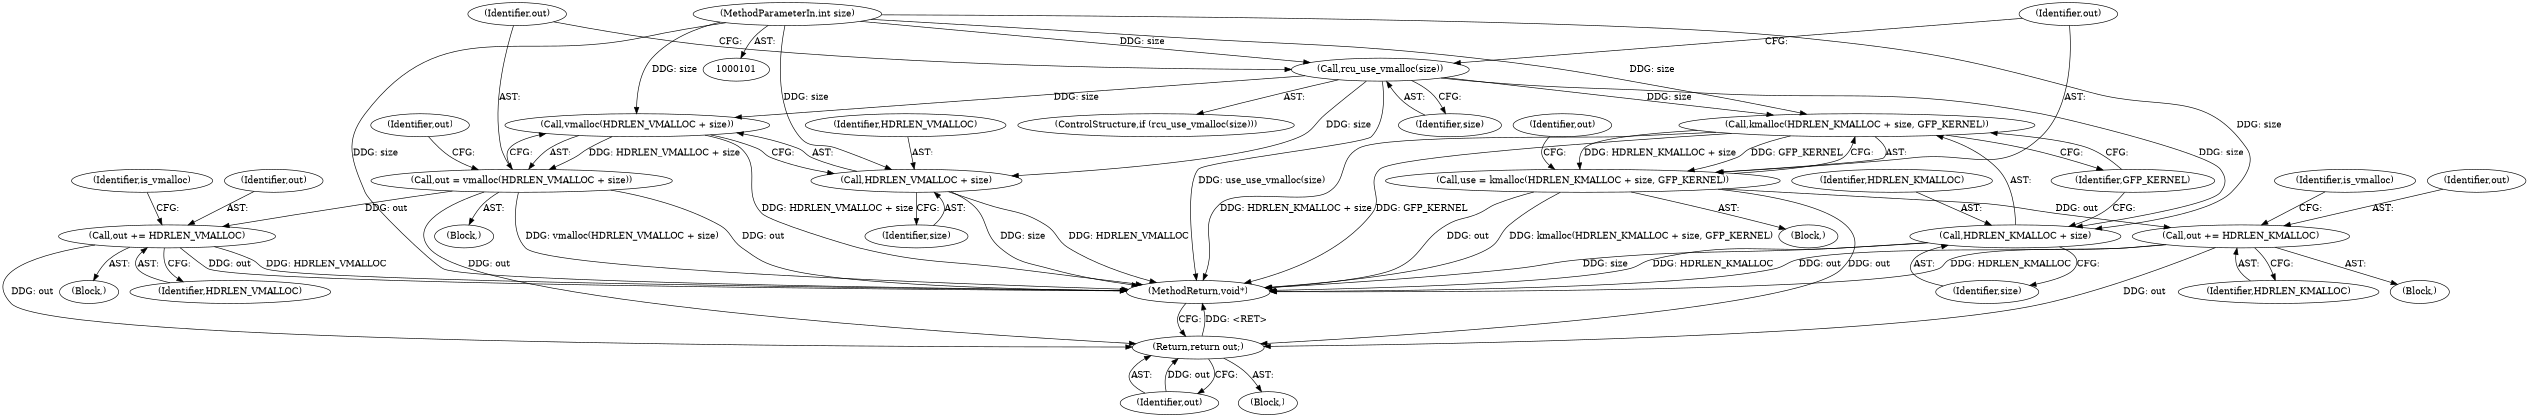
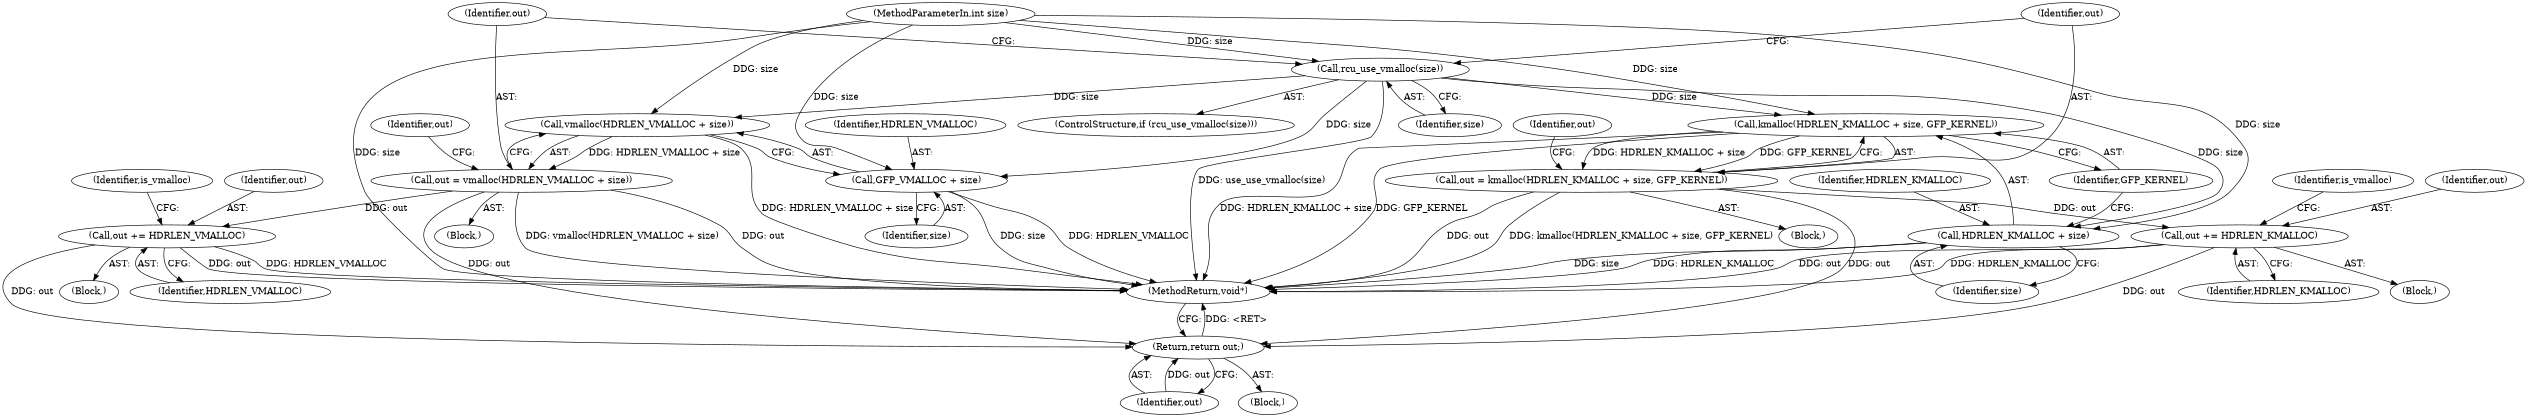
(736, 70) -> none
(2119, 153) -> (2116, 153)
(916, 181) -> (916, 181)
(1583, 181) -> (1582, 181)
